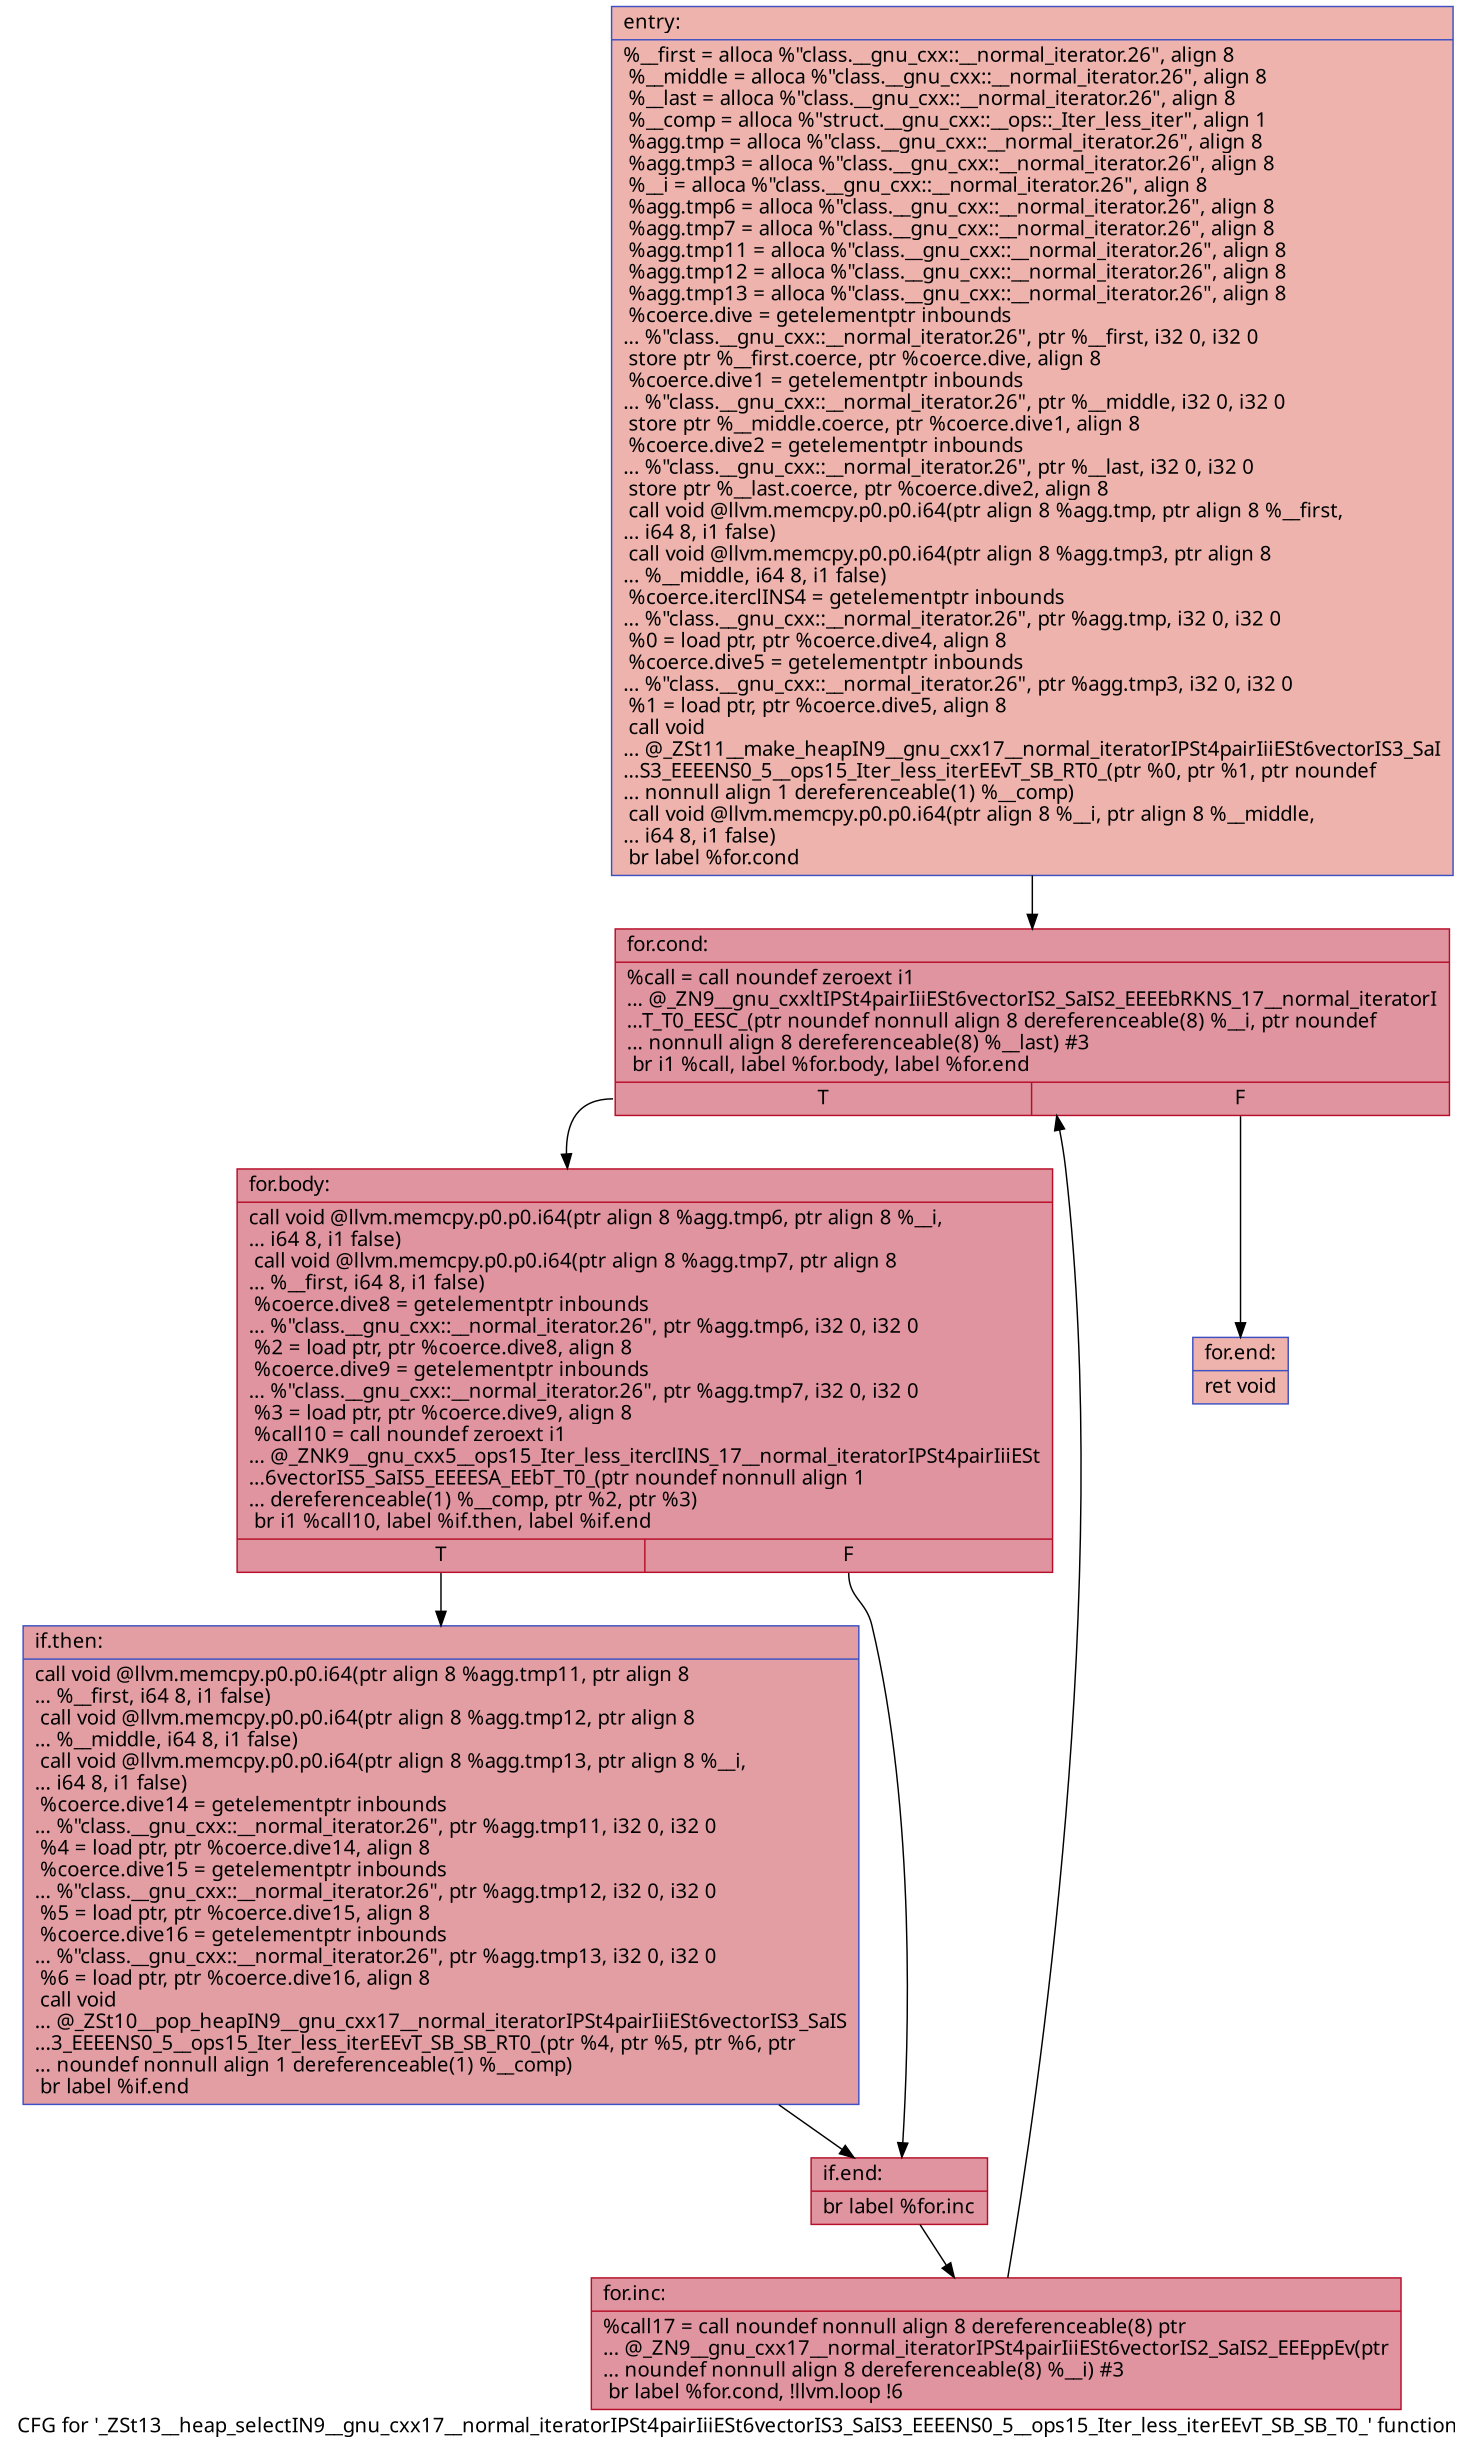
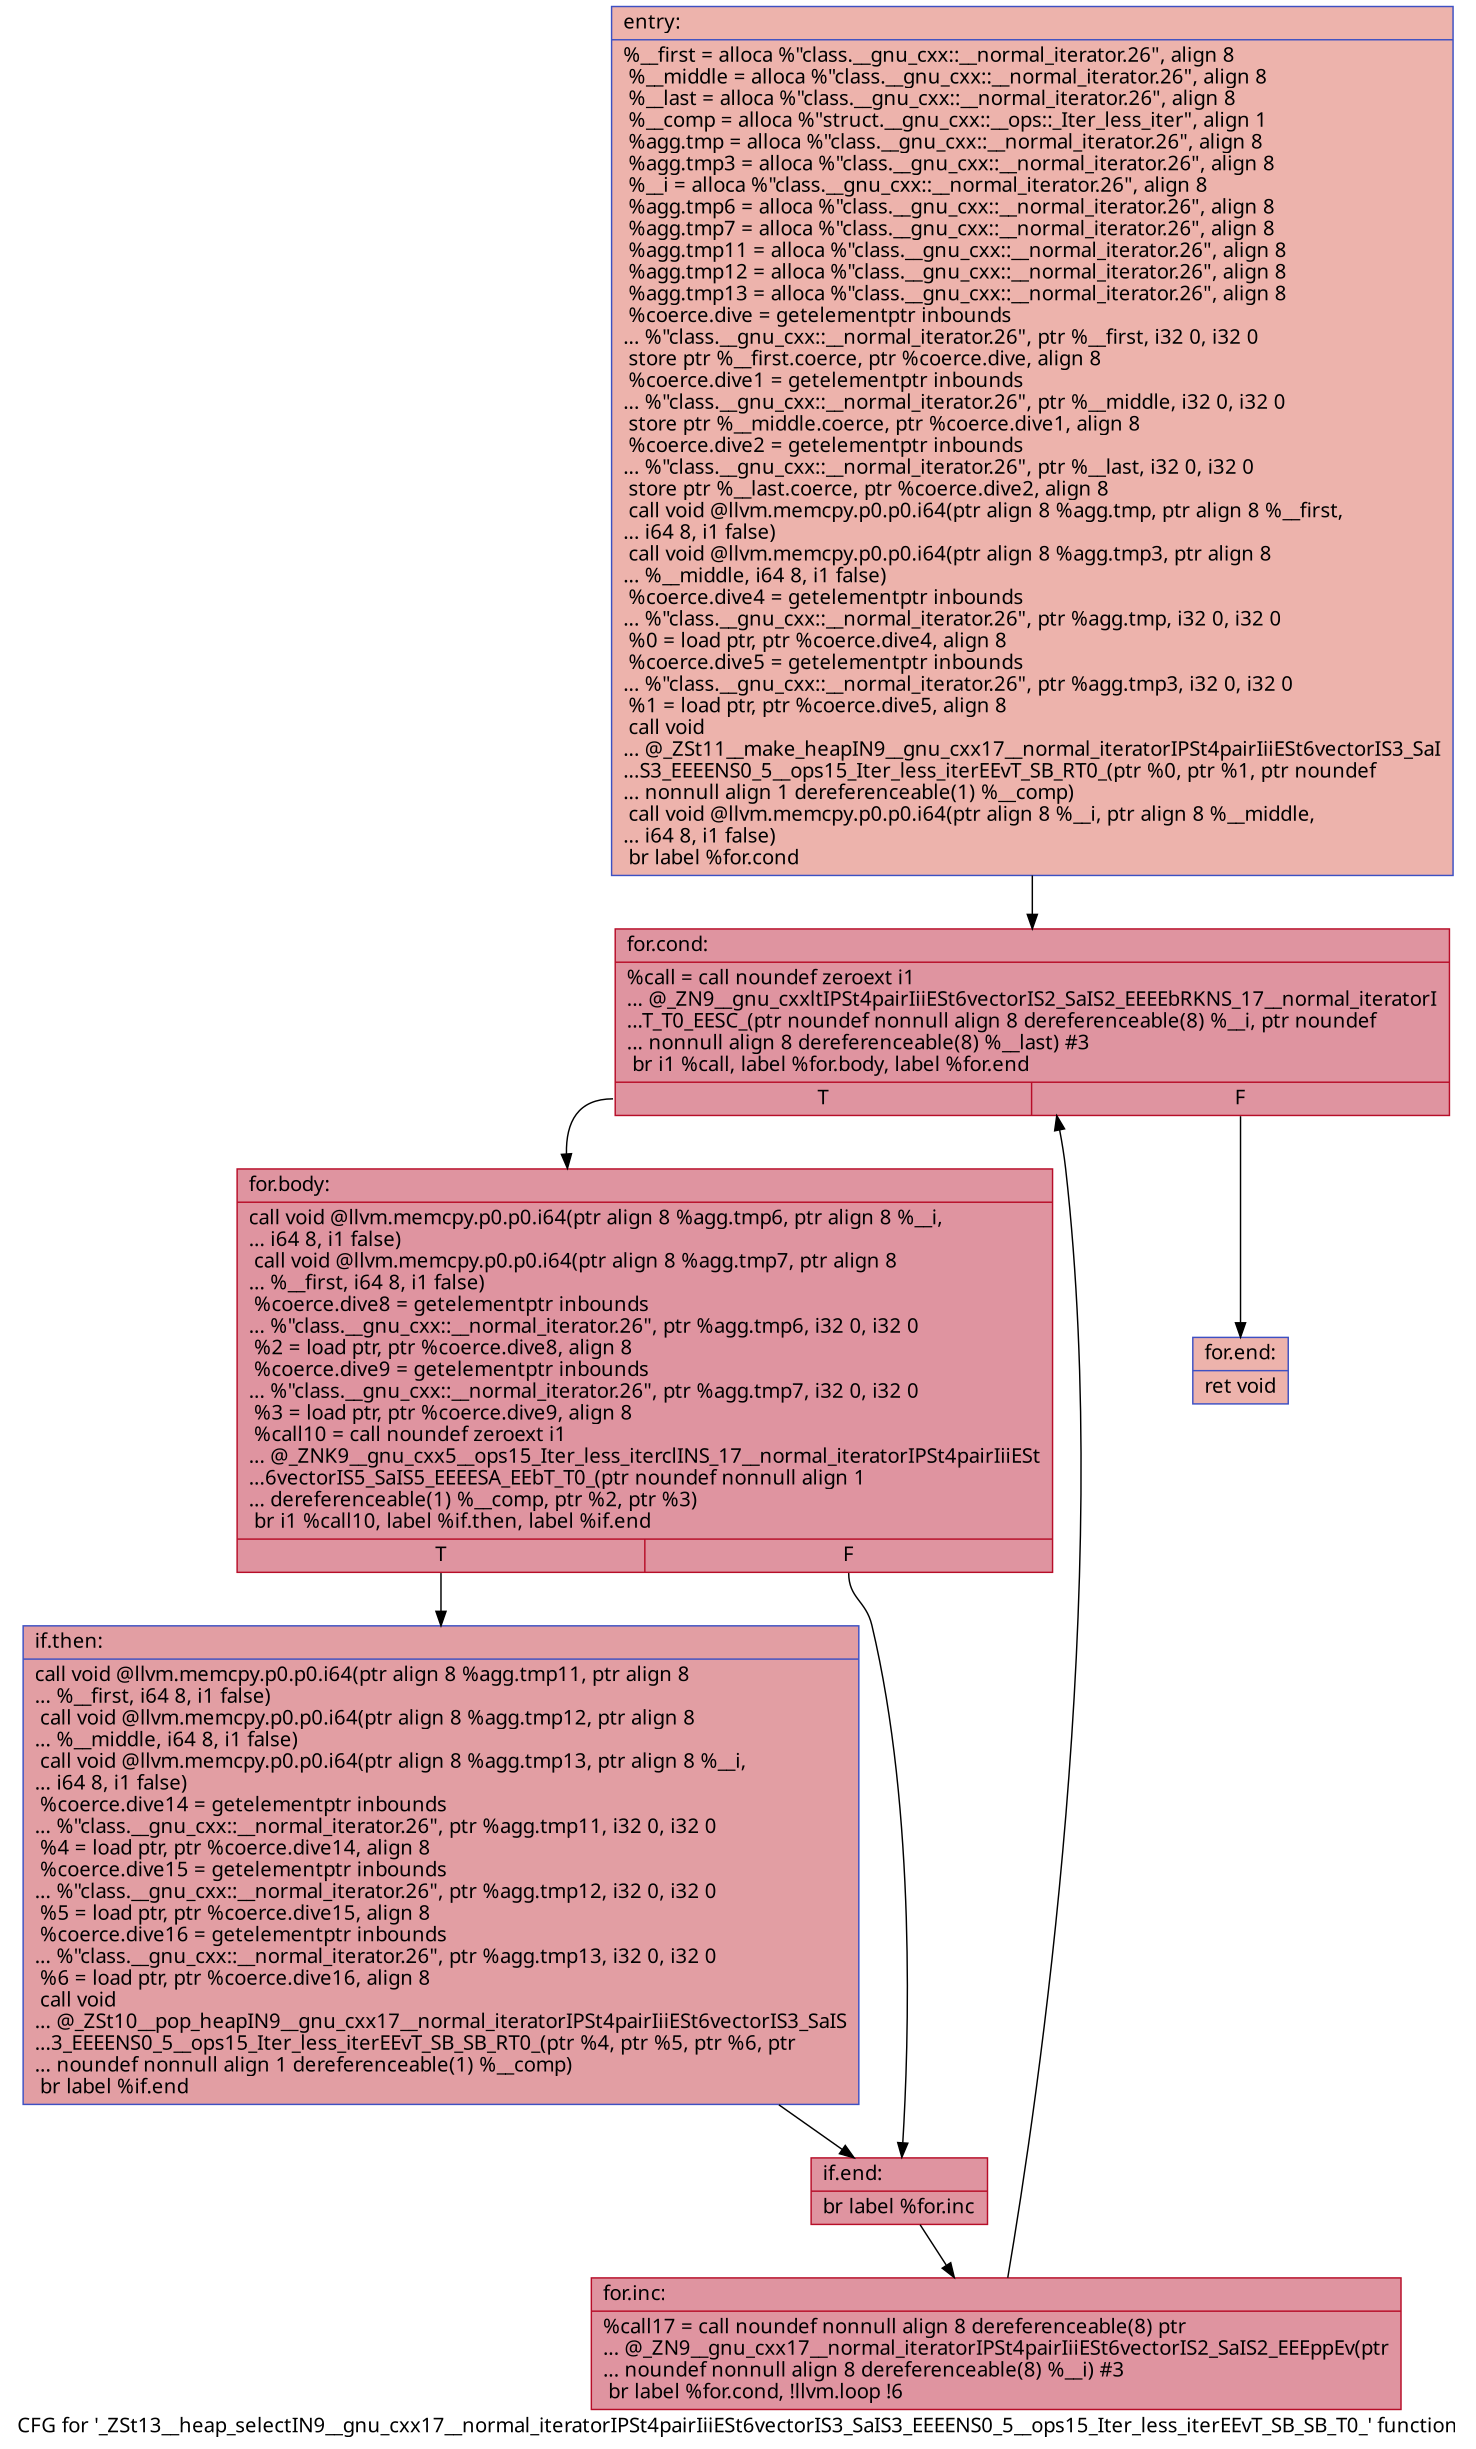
(844, 598) -> (823, 598)
